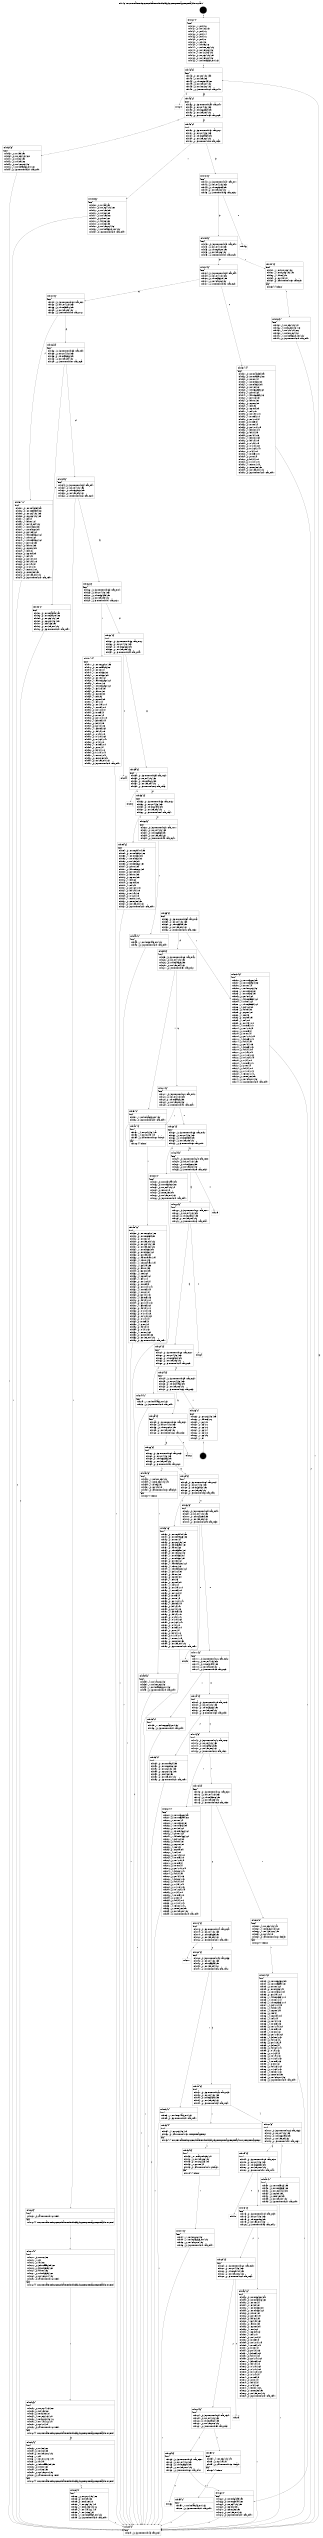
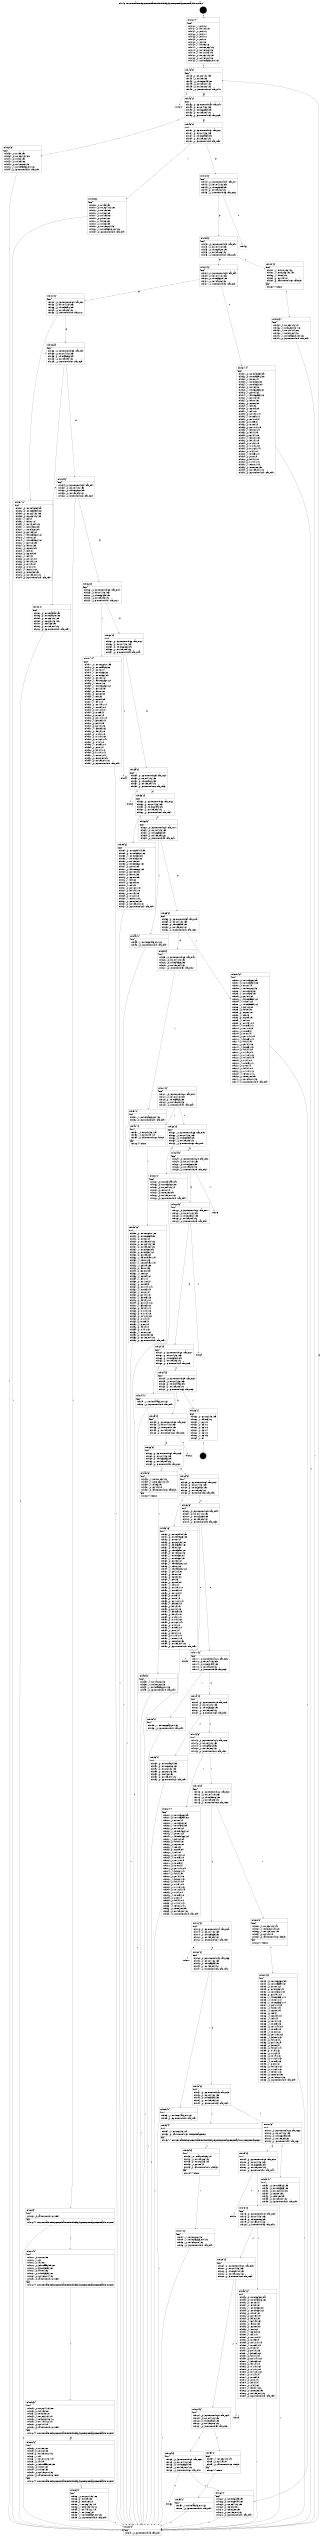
none -> (169, 875)
(177, 1028) -> none
(17, 1603) -> (23, 2412)
